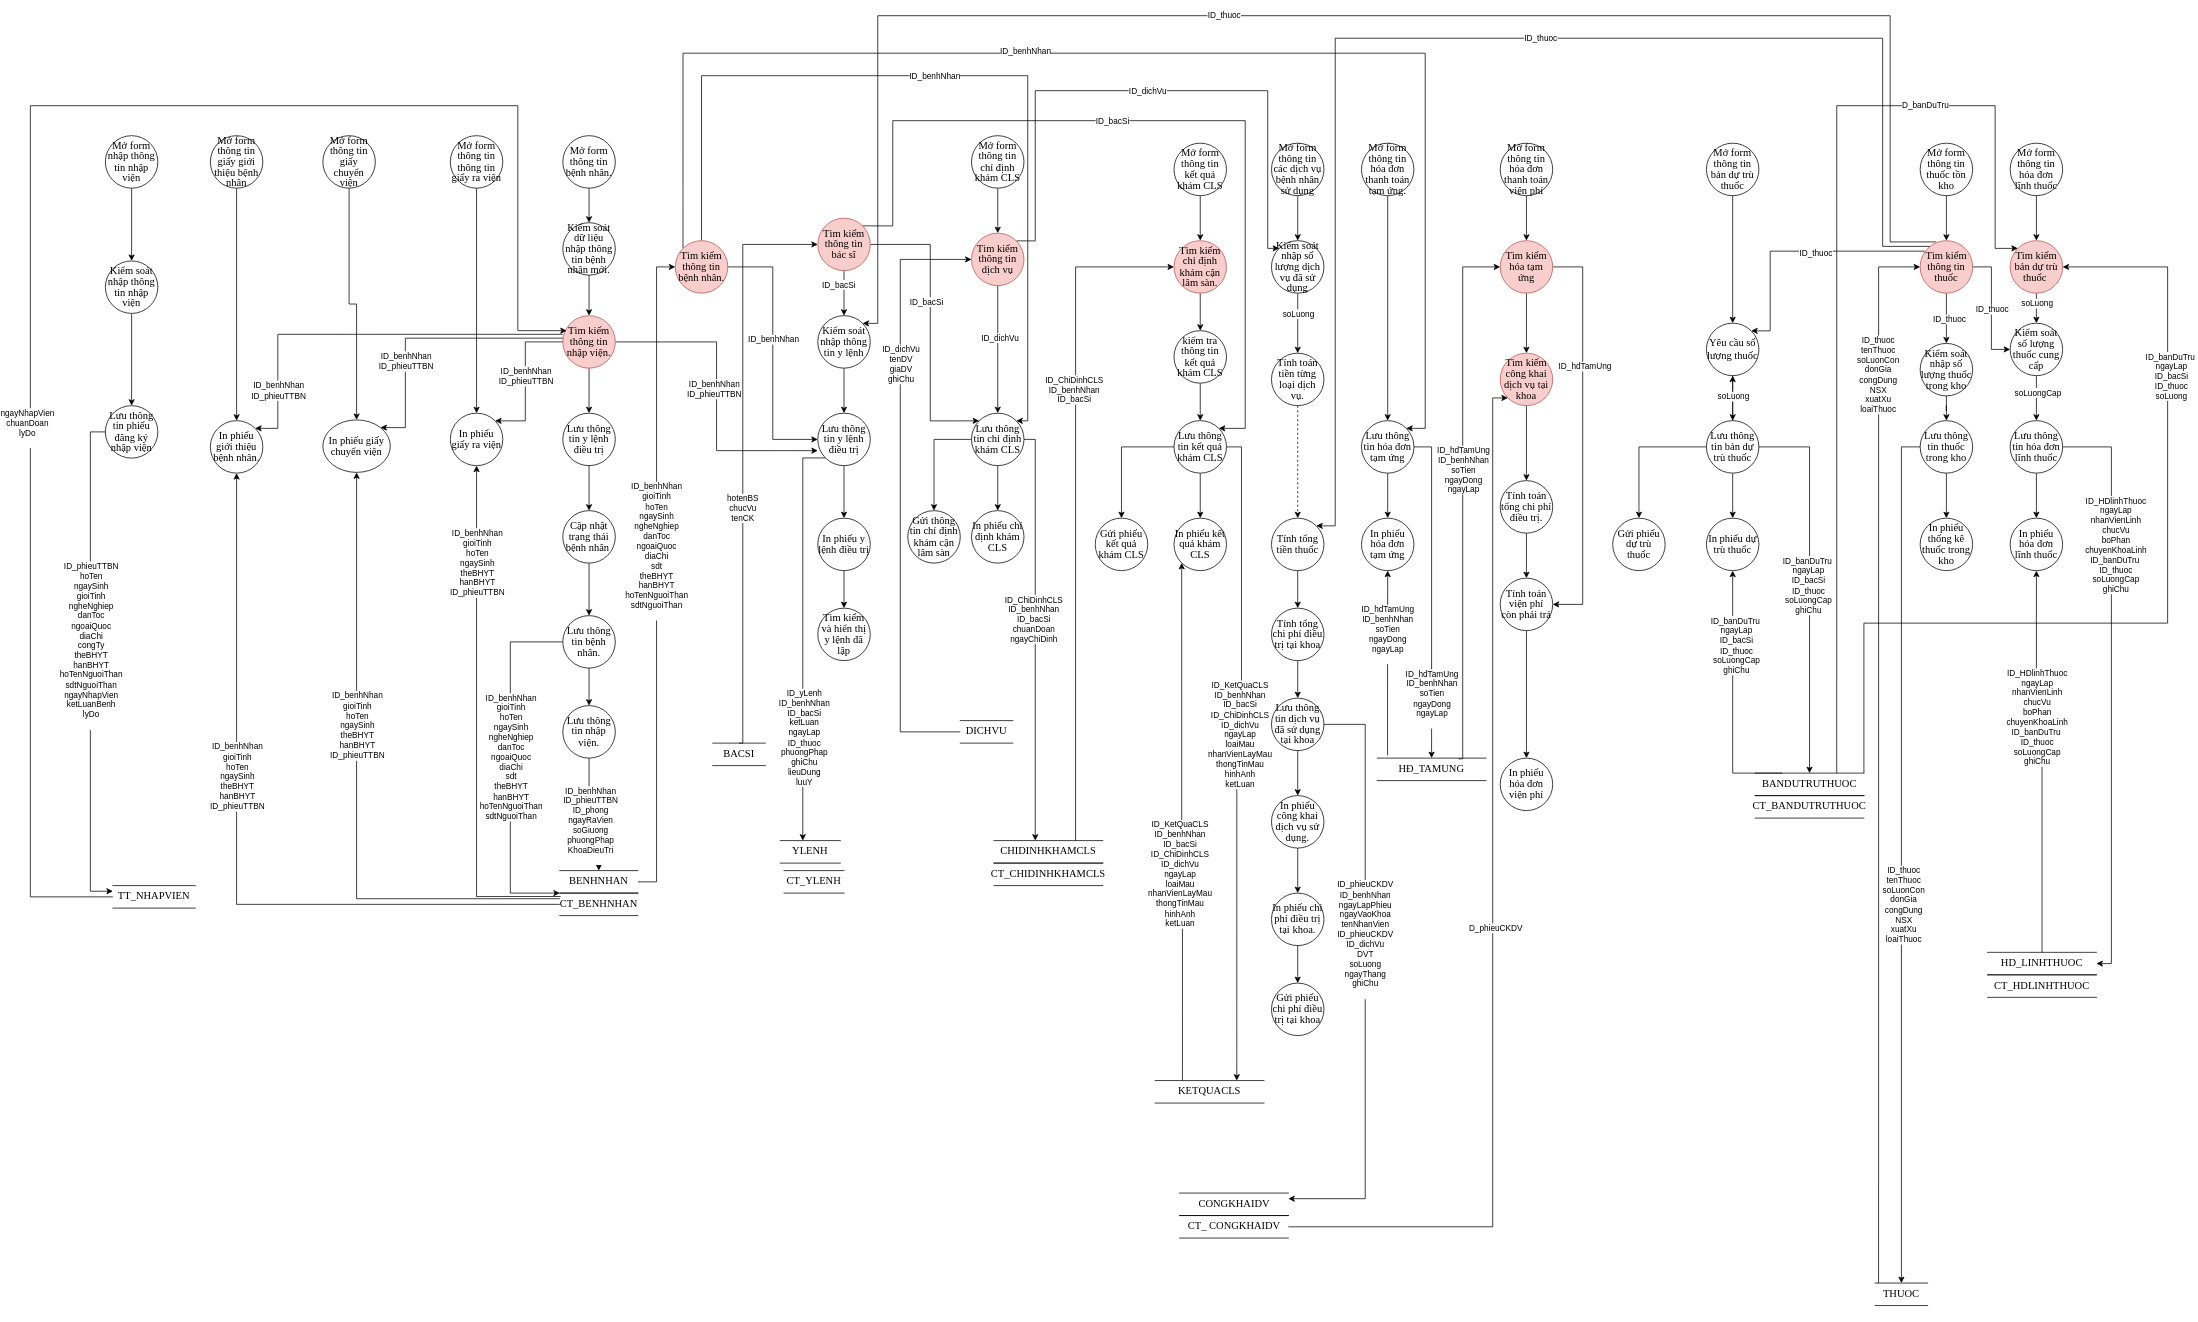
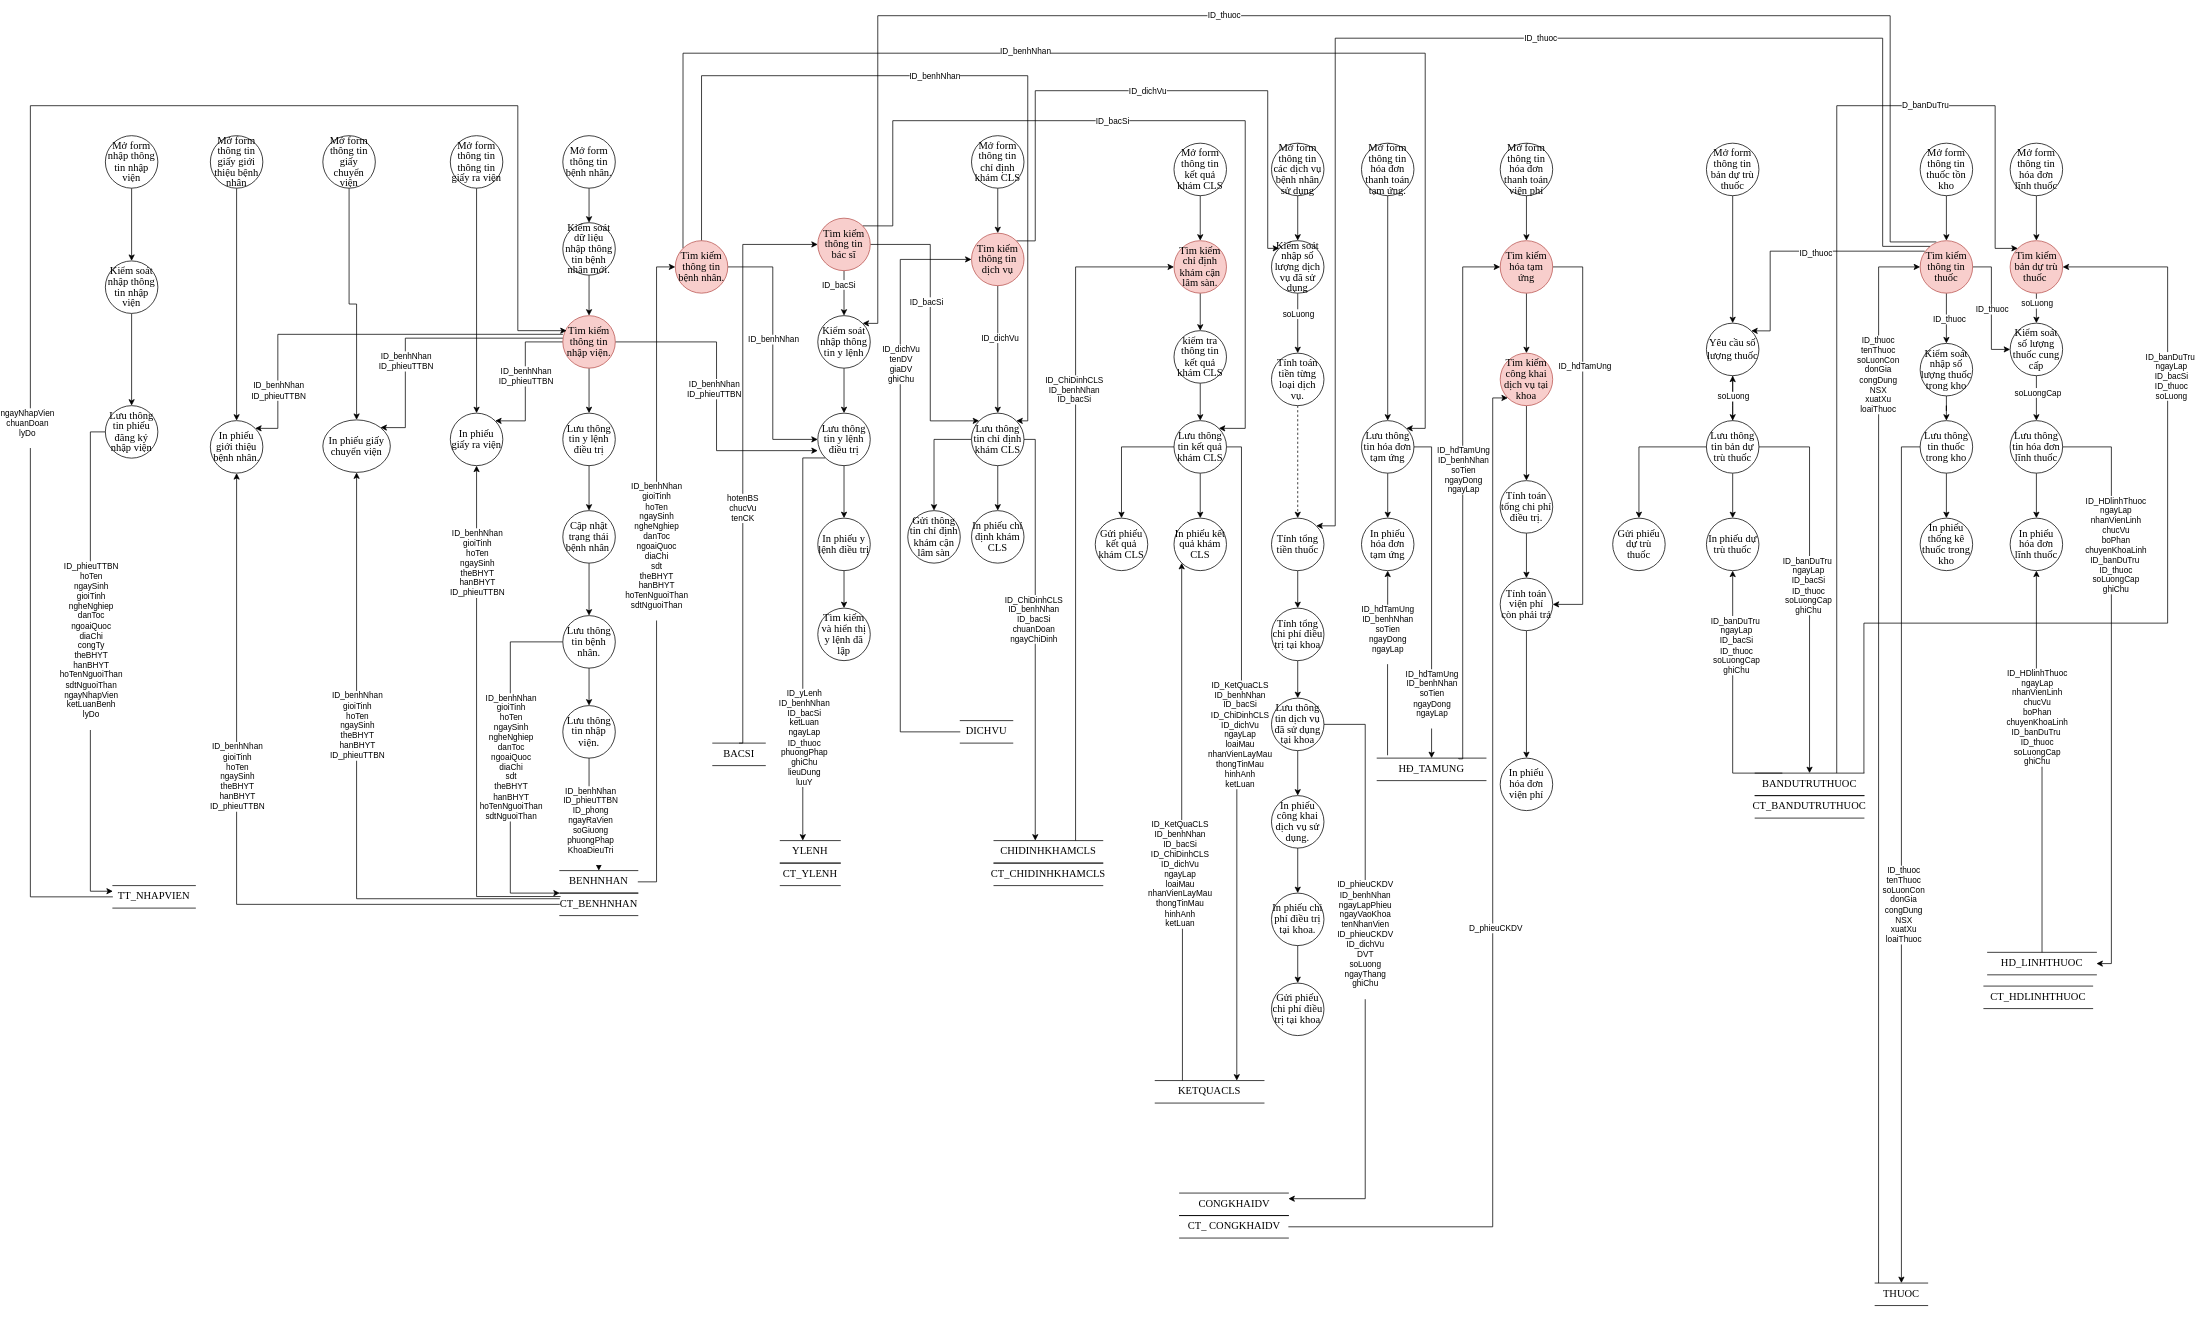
(814, 882) -> (810, 874)
(2042, 986) -> (2039, 997)
